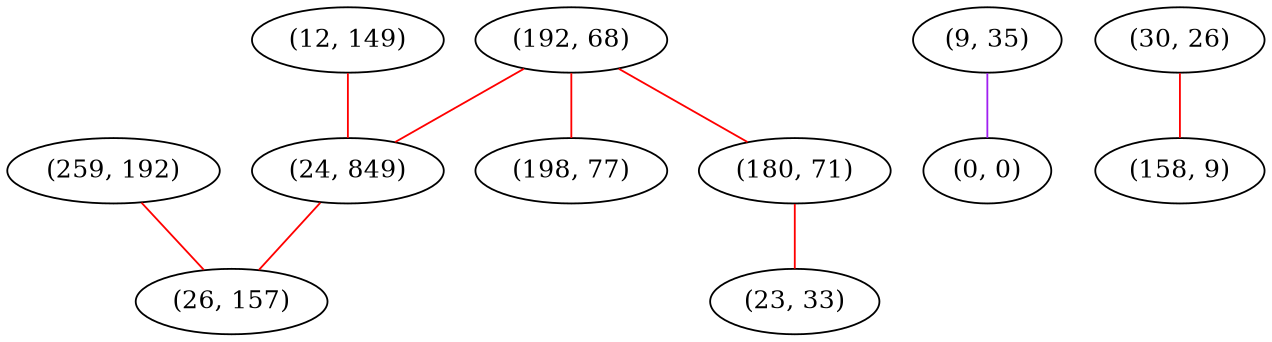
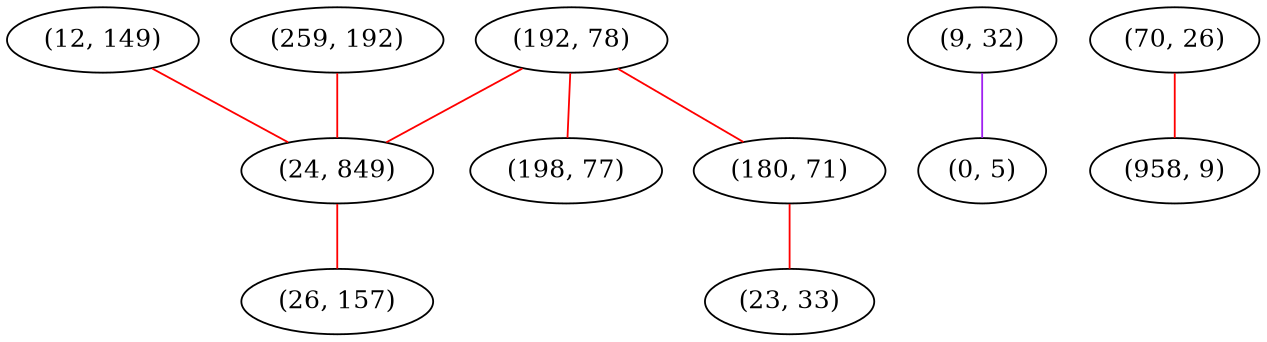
(571, 40) -> (572, 40)
(987, 40) -> (982, 40)
(1180, 40) -> (1175, 40)
(987, 171) -> (982, 171)
(1180, 171) -> (1175, 171)
(173, 236) -> (337, 106)
